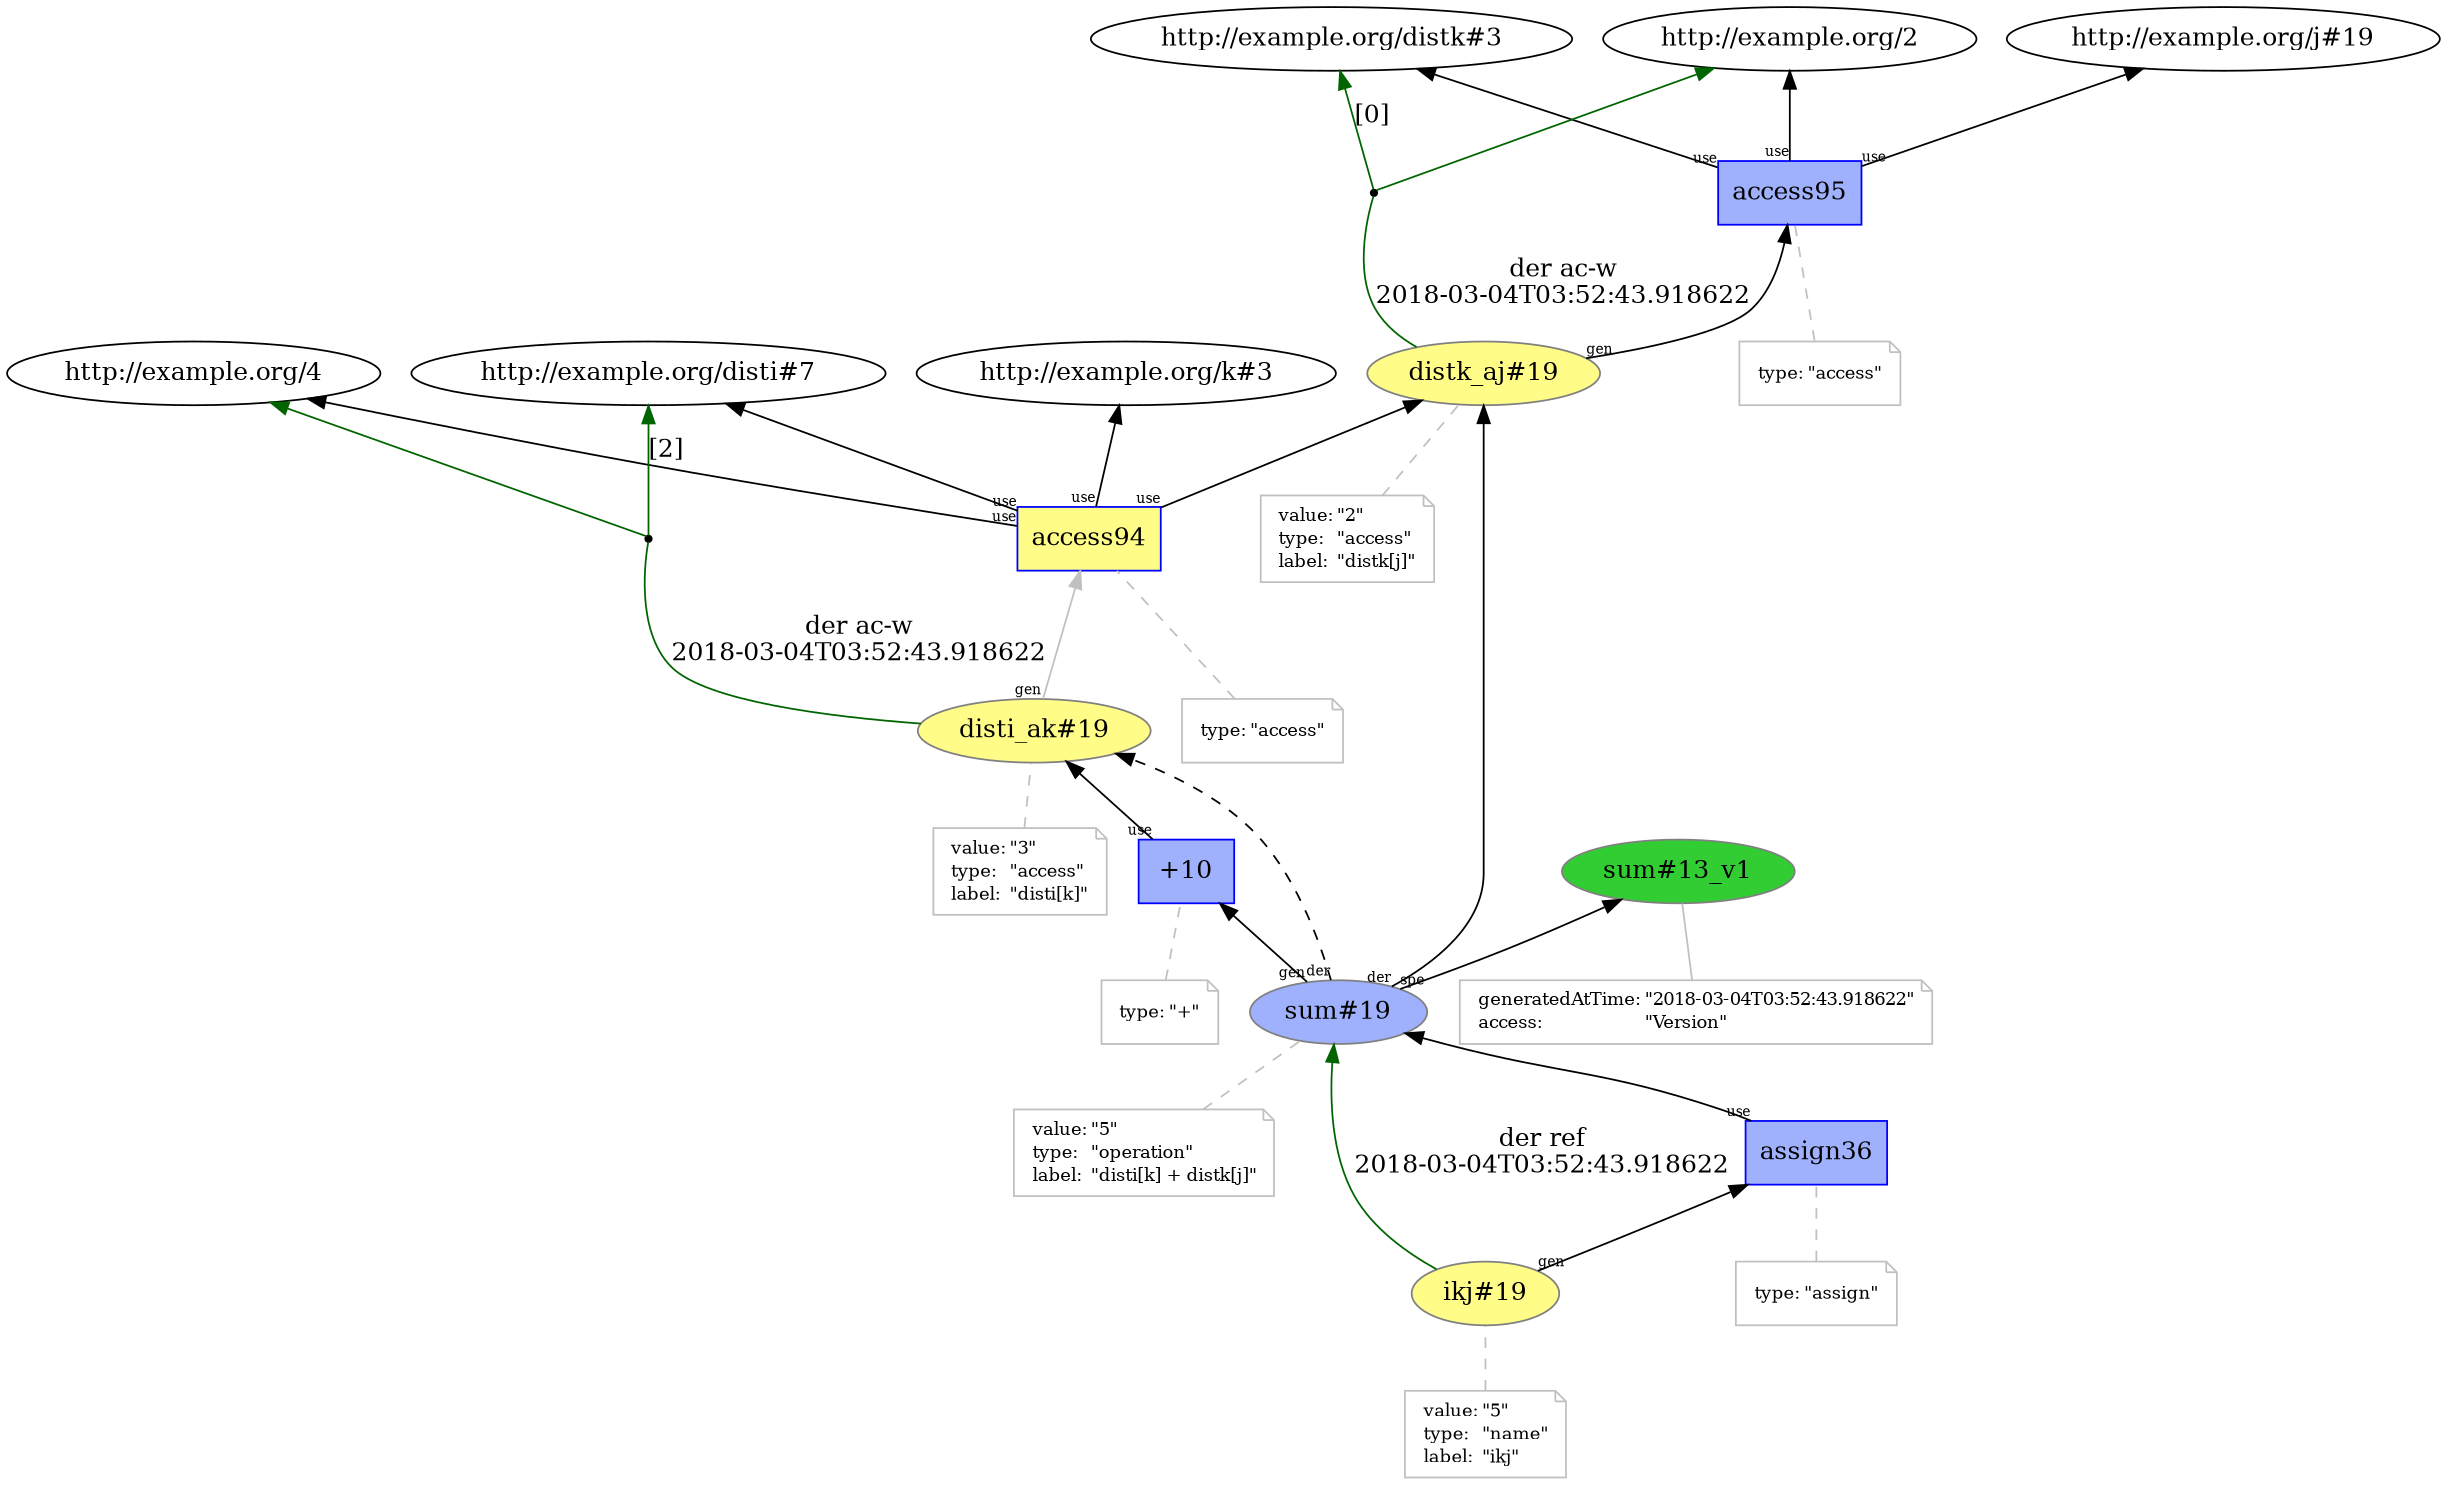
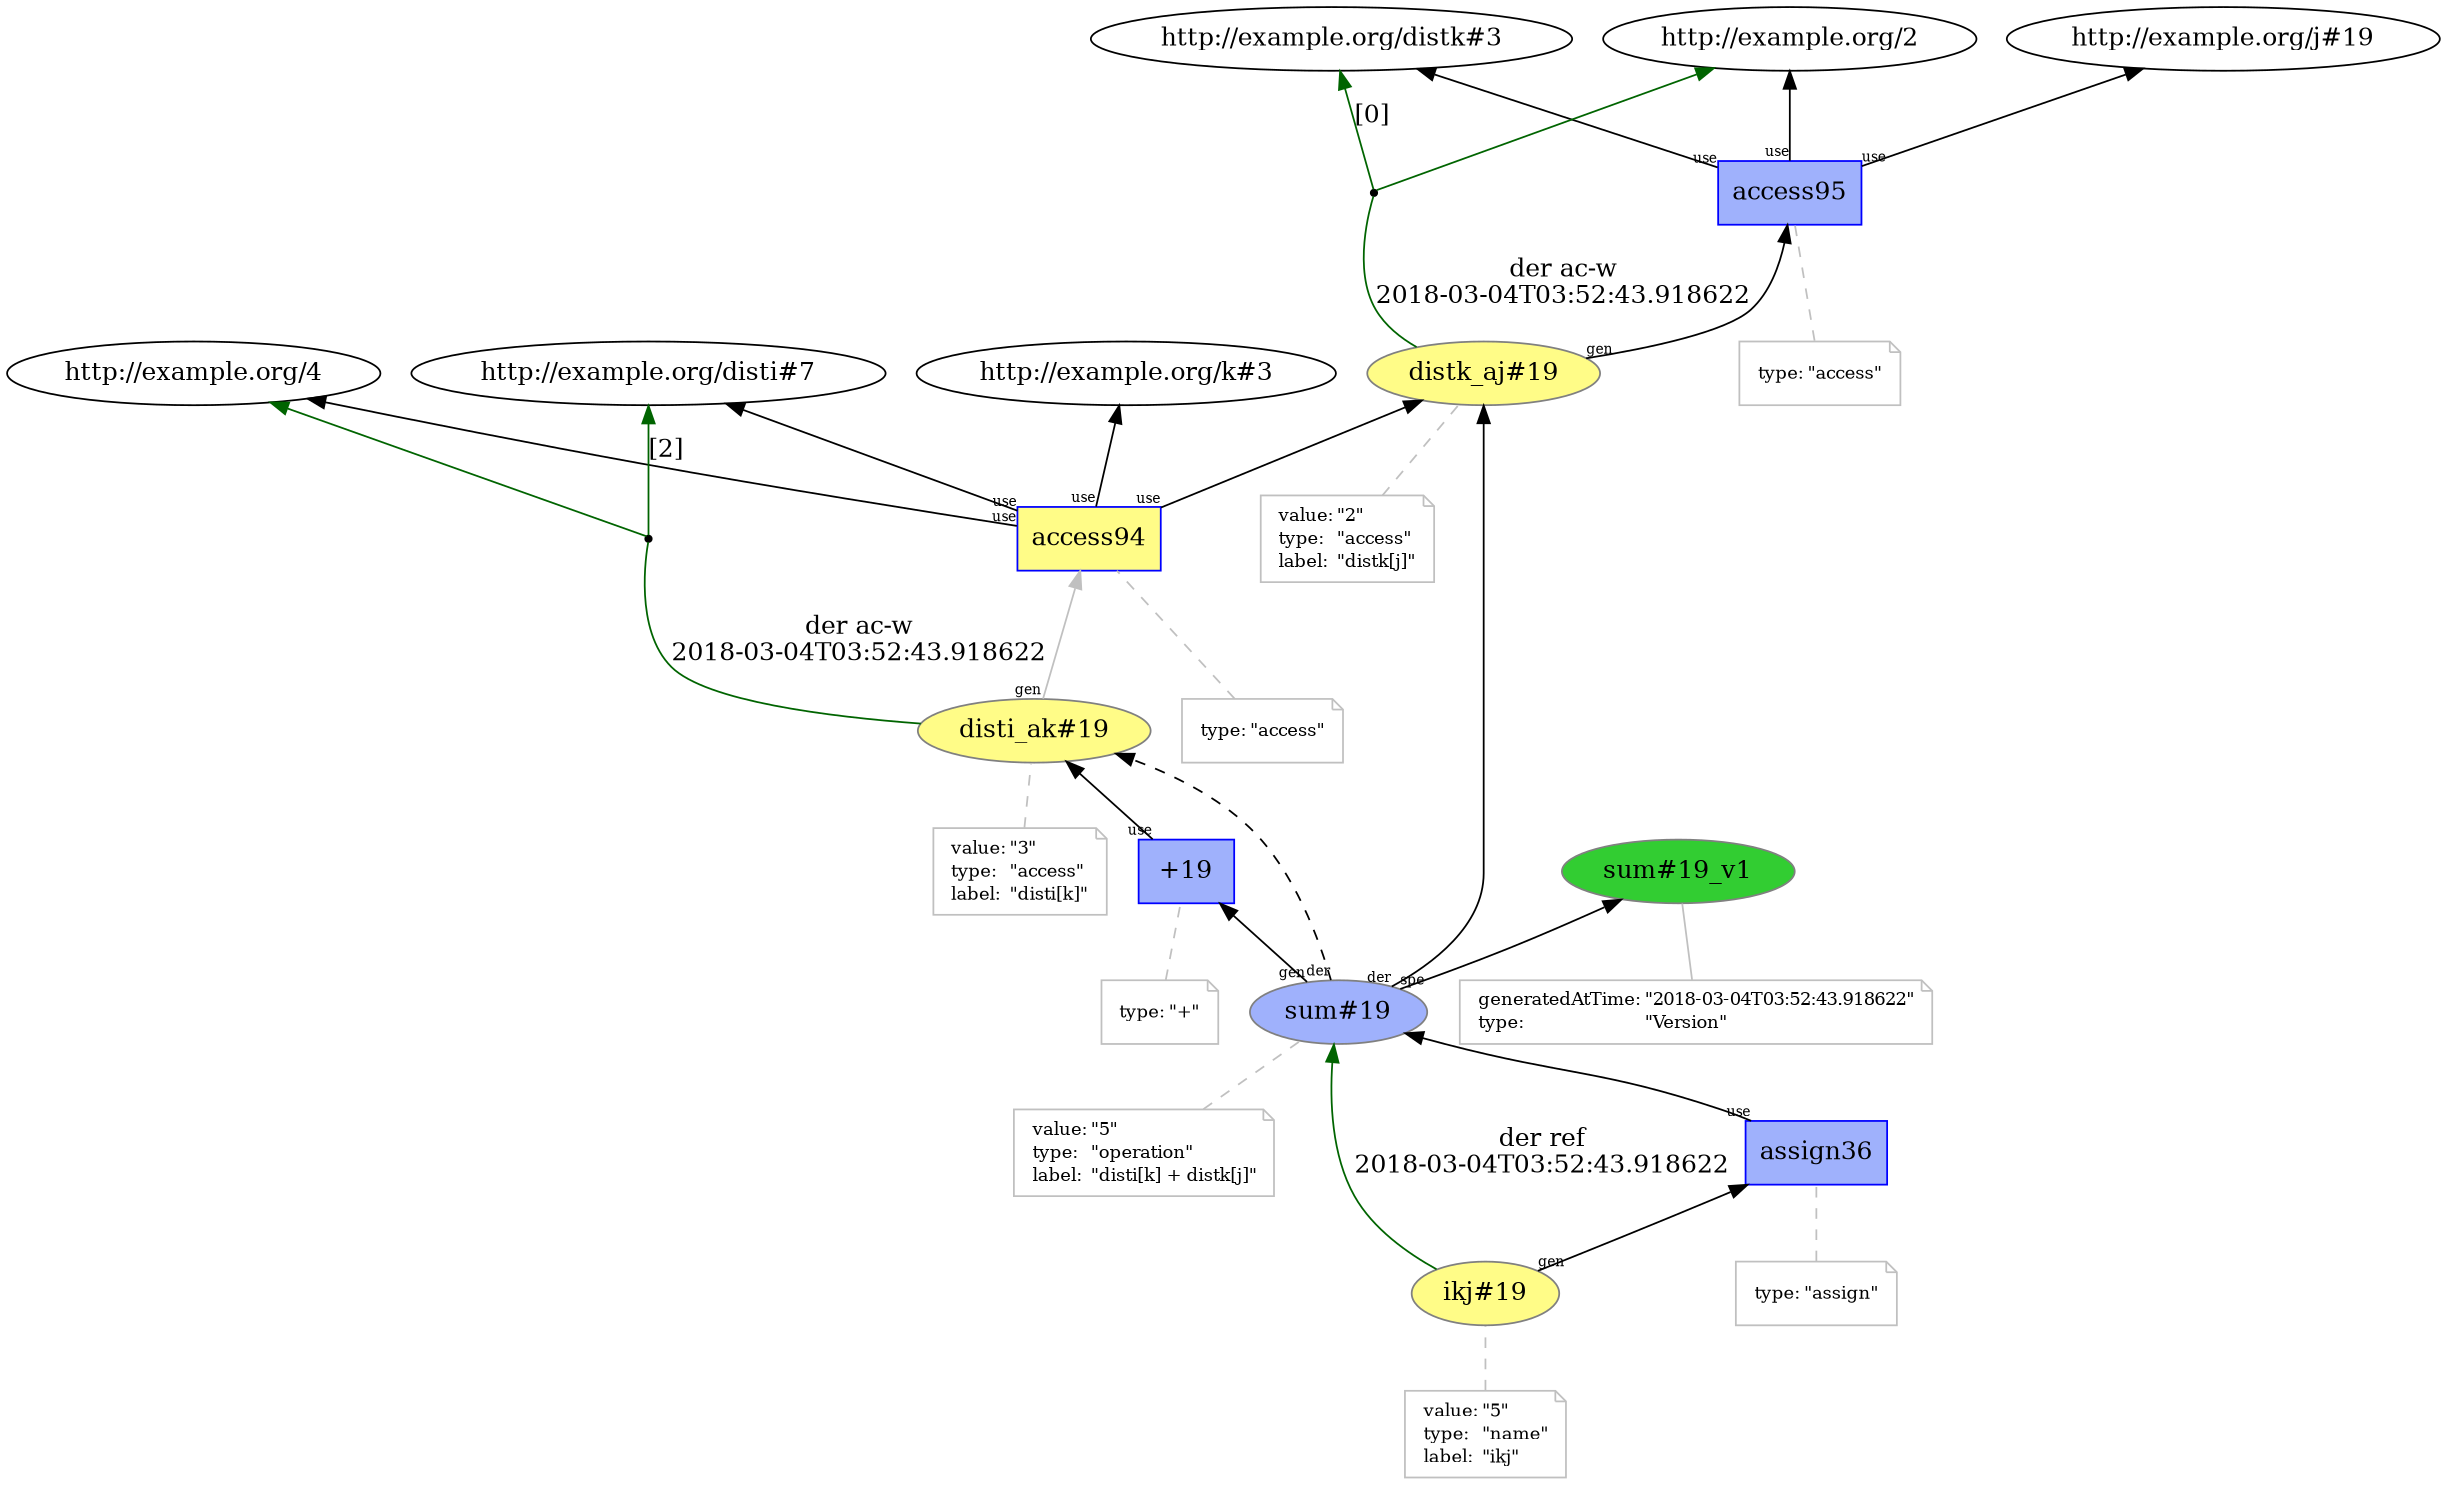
(1186, 871) -> (1186, 871)
(1678, 871) -> (1678, 871)
(1511, 1023) -> (1501, 1023)
